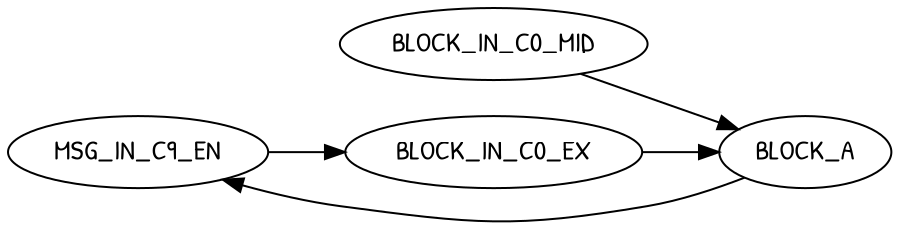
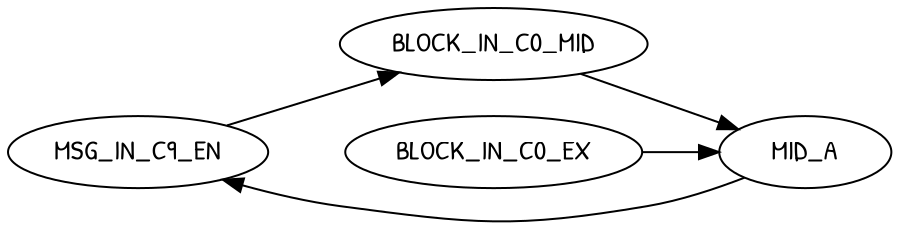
(297, 152) -> (303, 102)
(805, 152) -> (805, 152)
